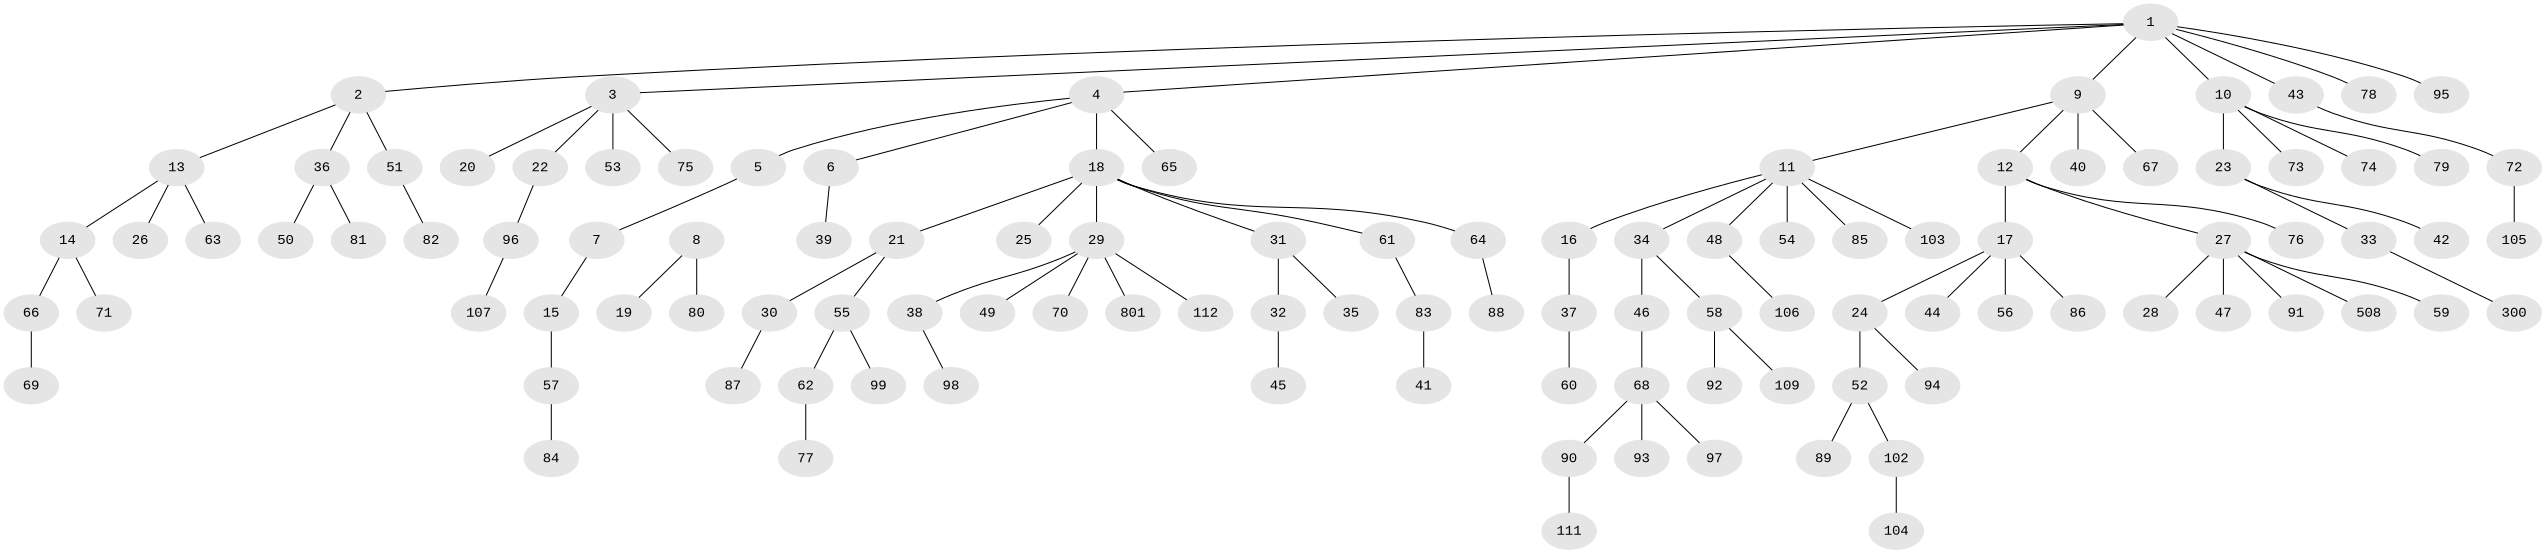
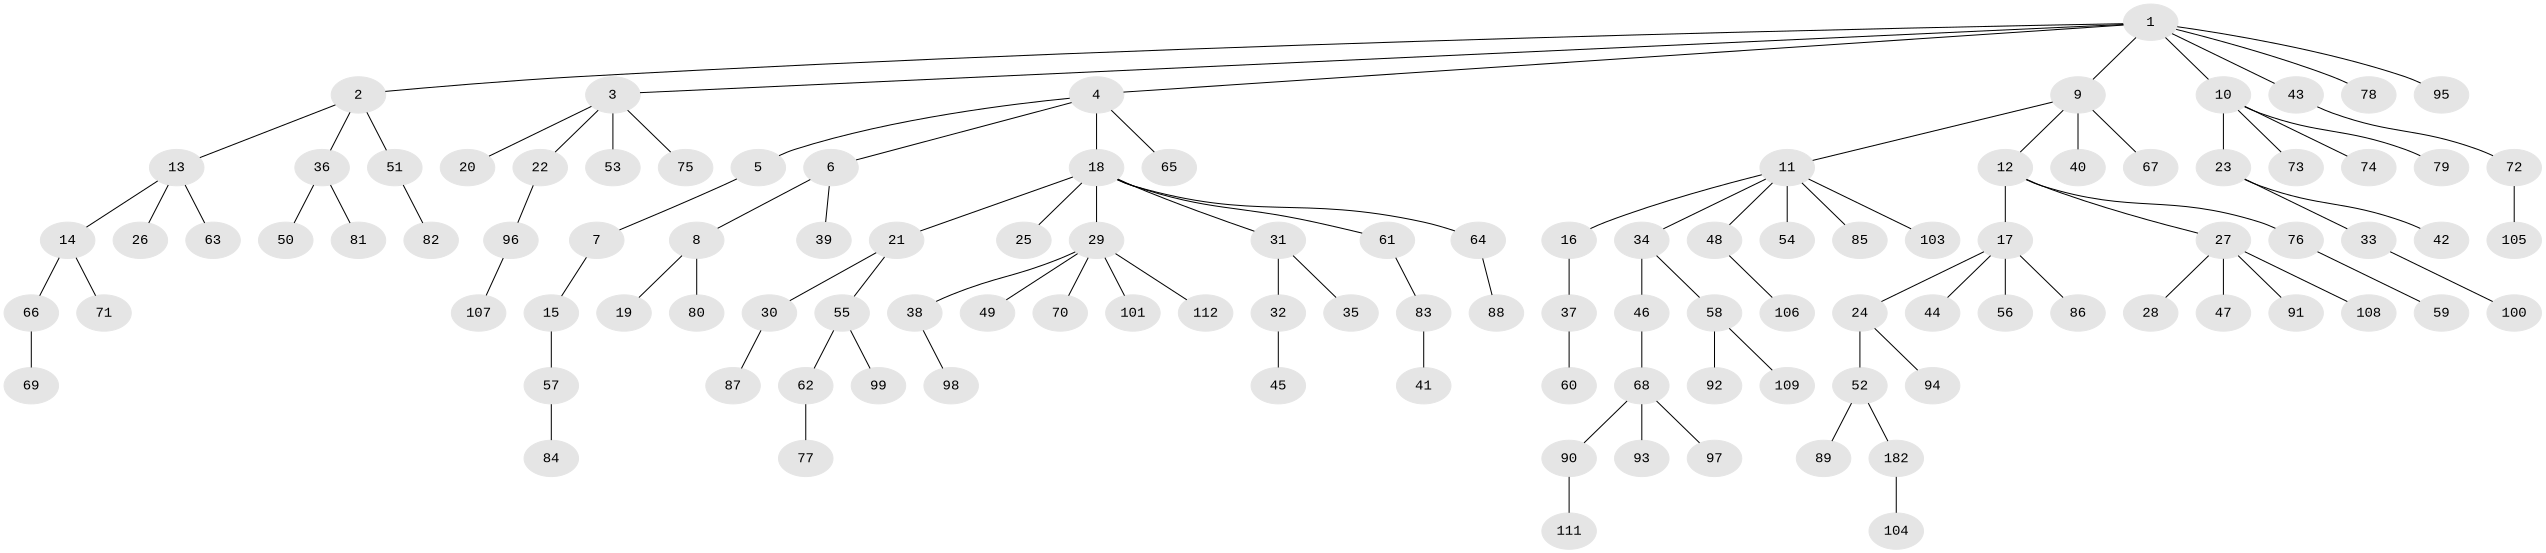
none -> (764, 204)
(2332, 277) -> (2369, 277)
(1133, 313) -> (1133, 313)
(2369, 313) -> (2369, 313)
(2514, 313) -> (2514, 313)
(1896, 458) -> (1896, 458)
